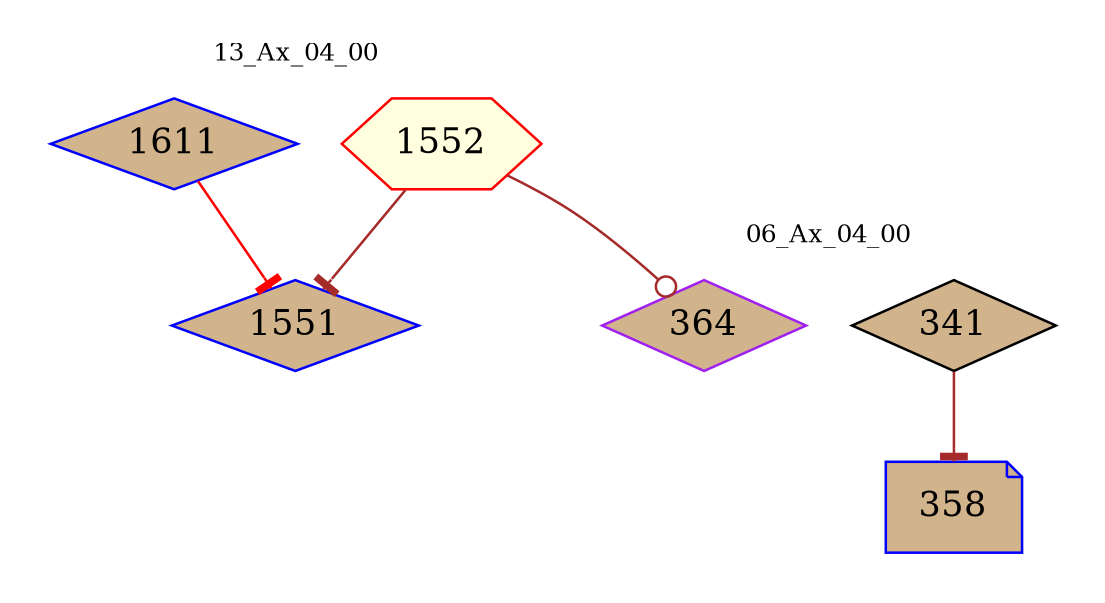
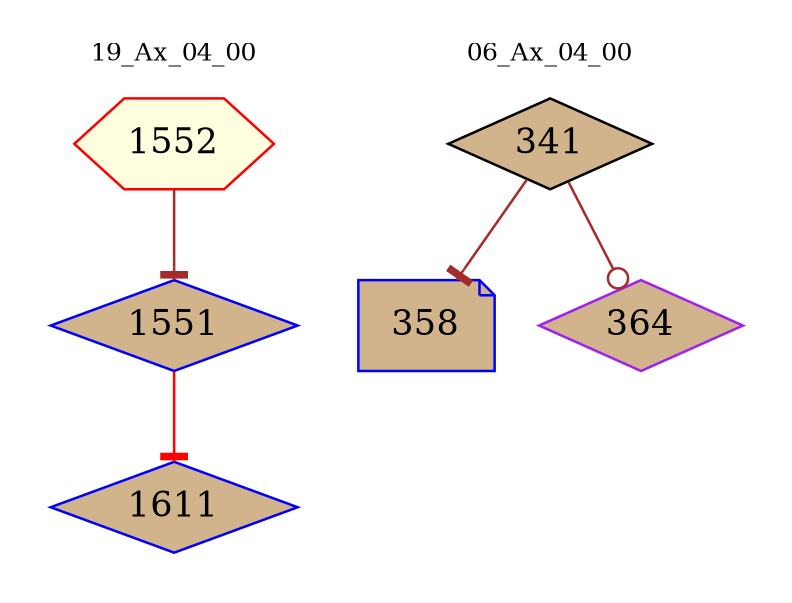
(297, 54) -> (174, 54)
(231, 229) -> (174, 410)
(598, 230) -> (591, 225)
